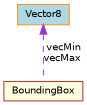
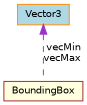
(43, 15) -> (43, 15)
